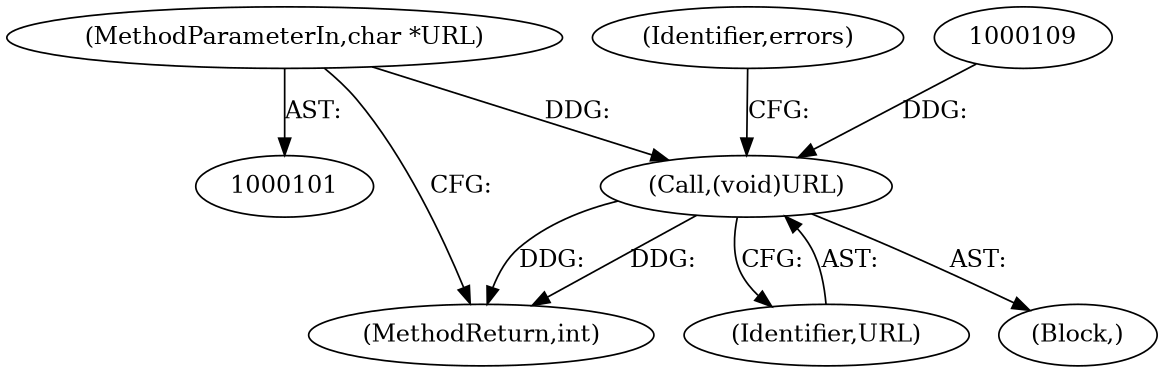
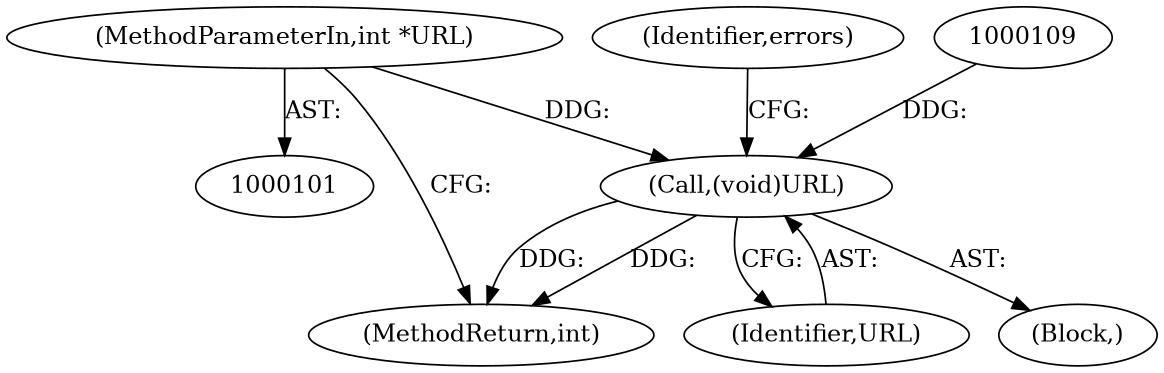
(285, 38) -> (285, 38)
